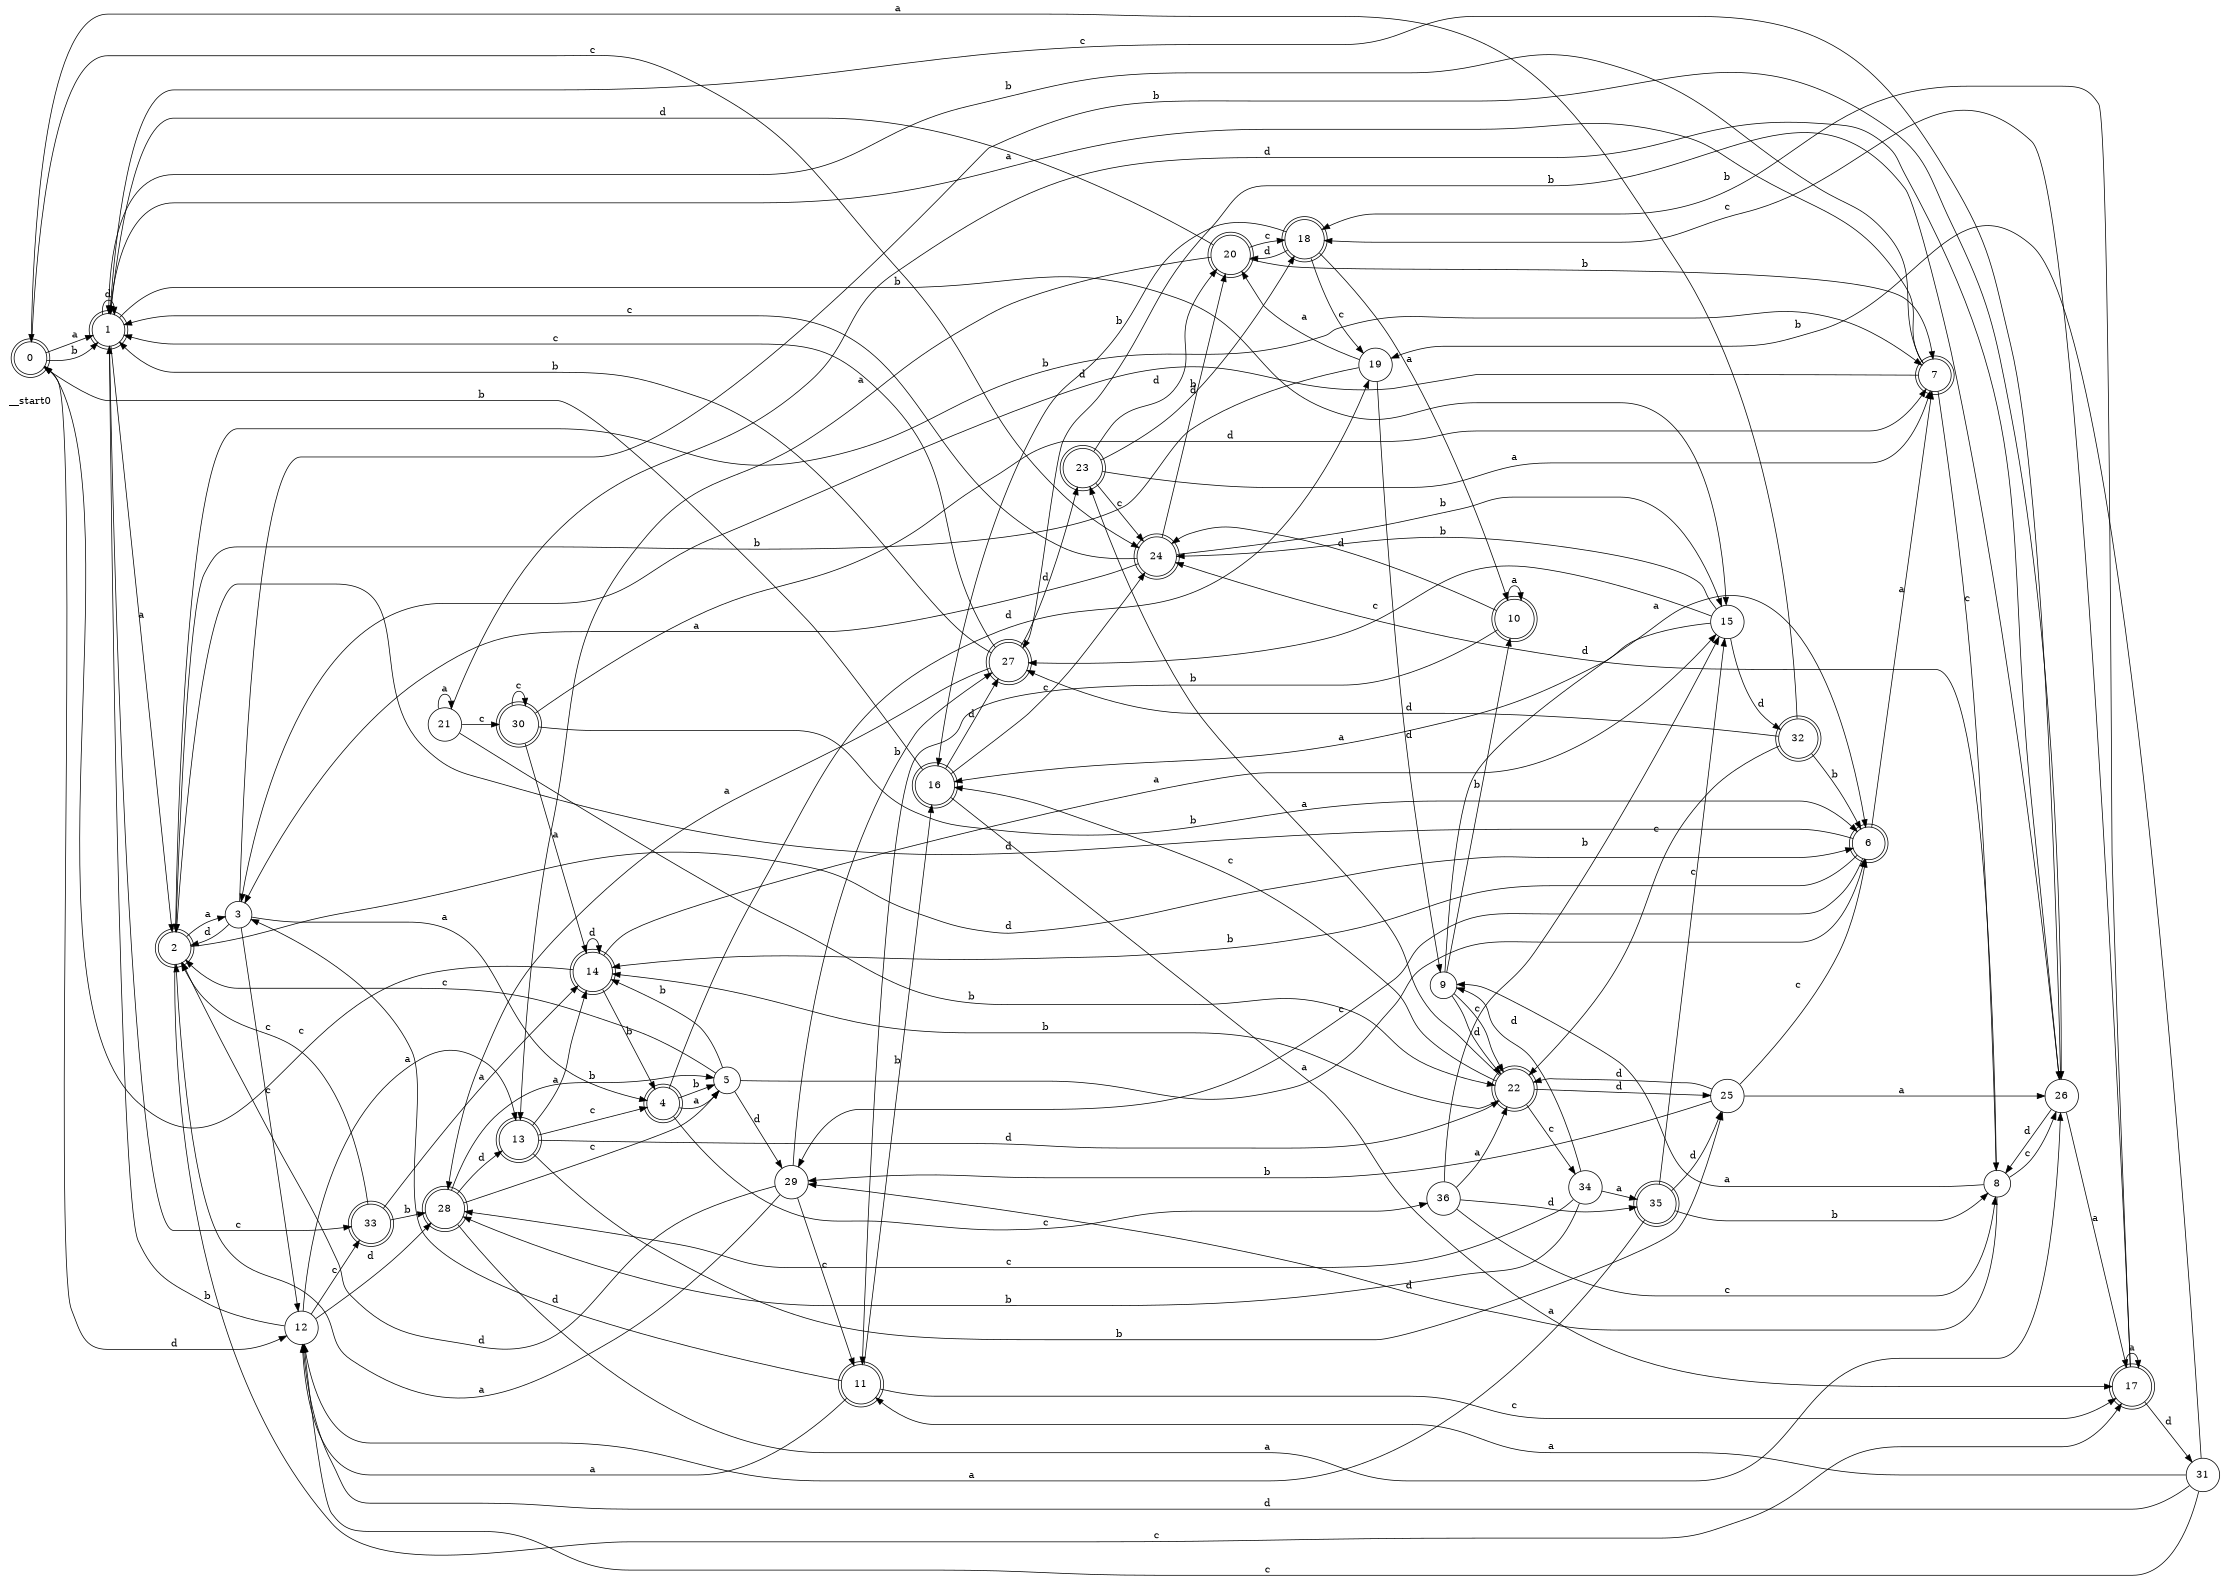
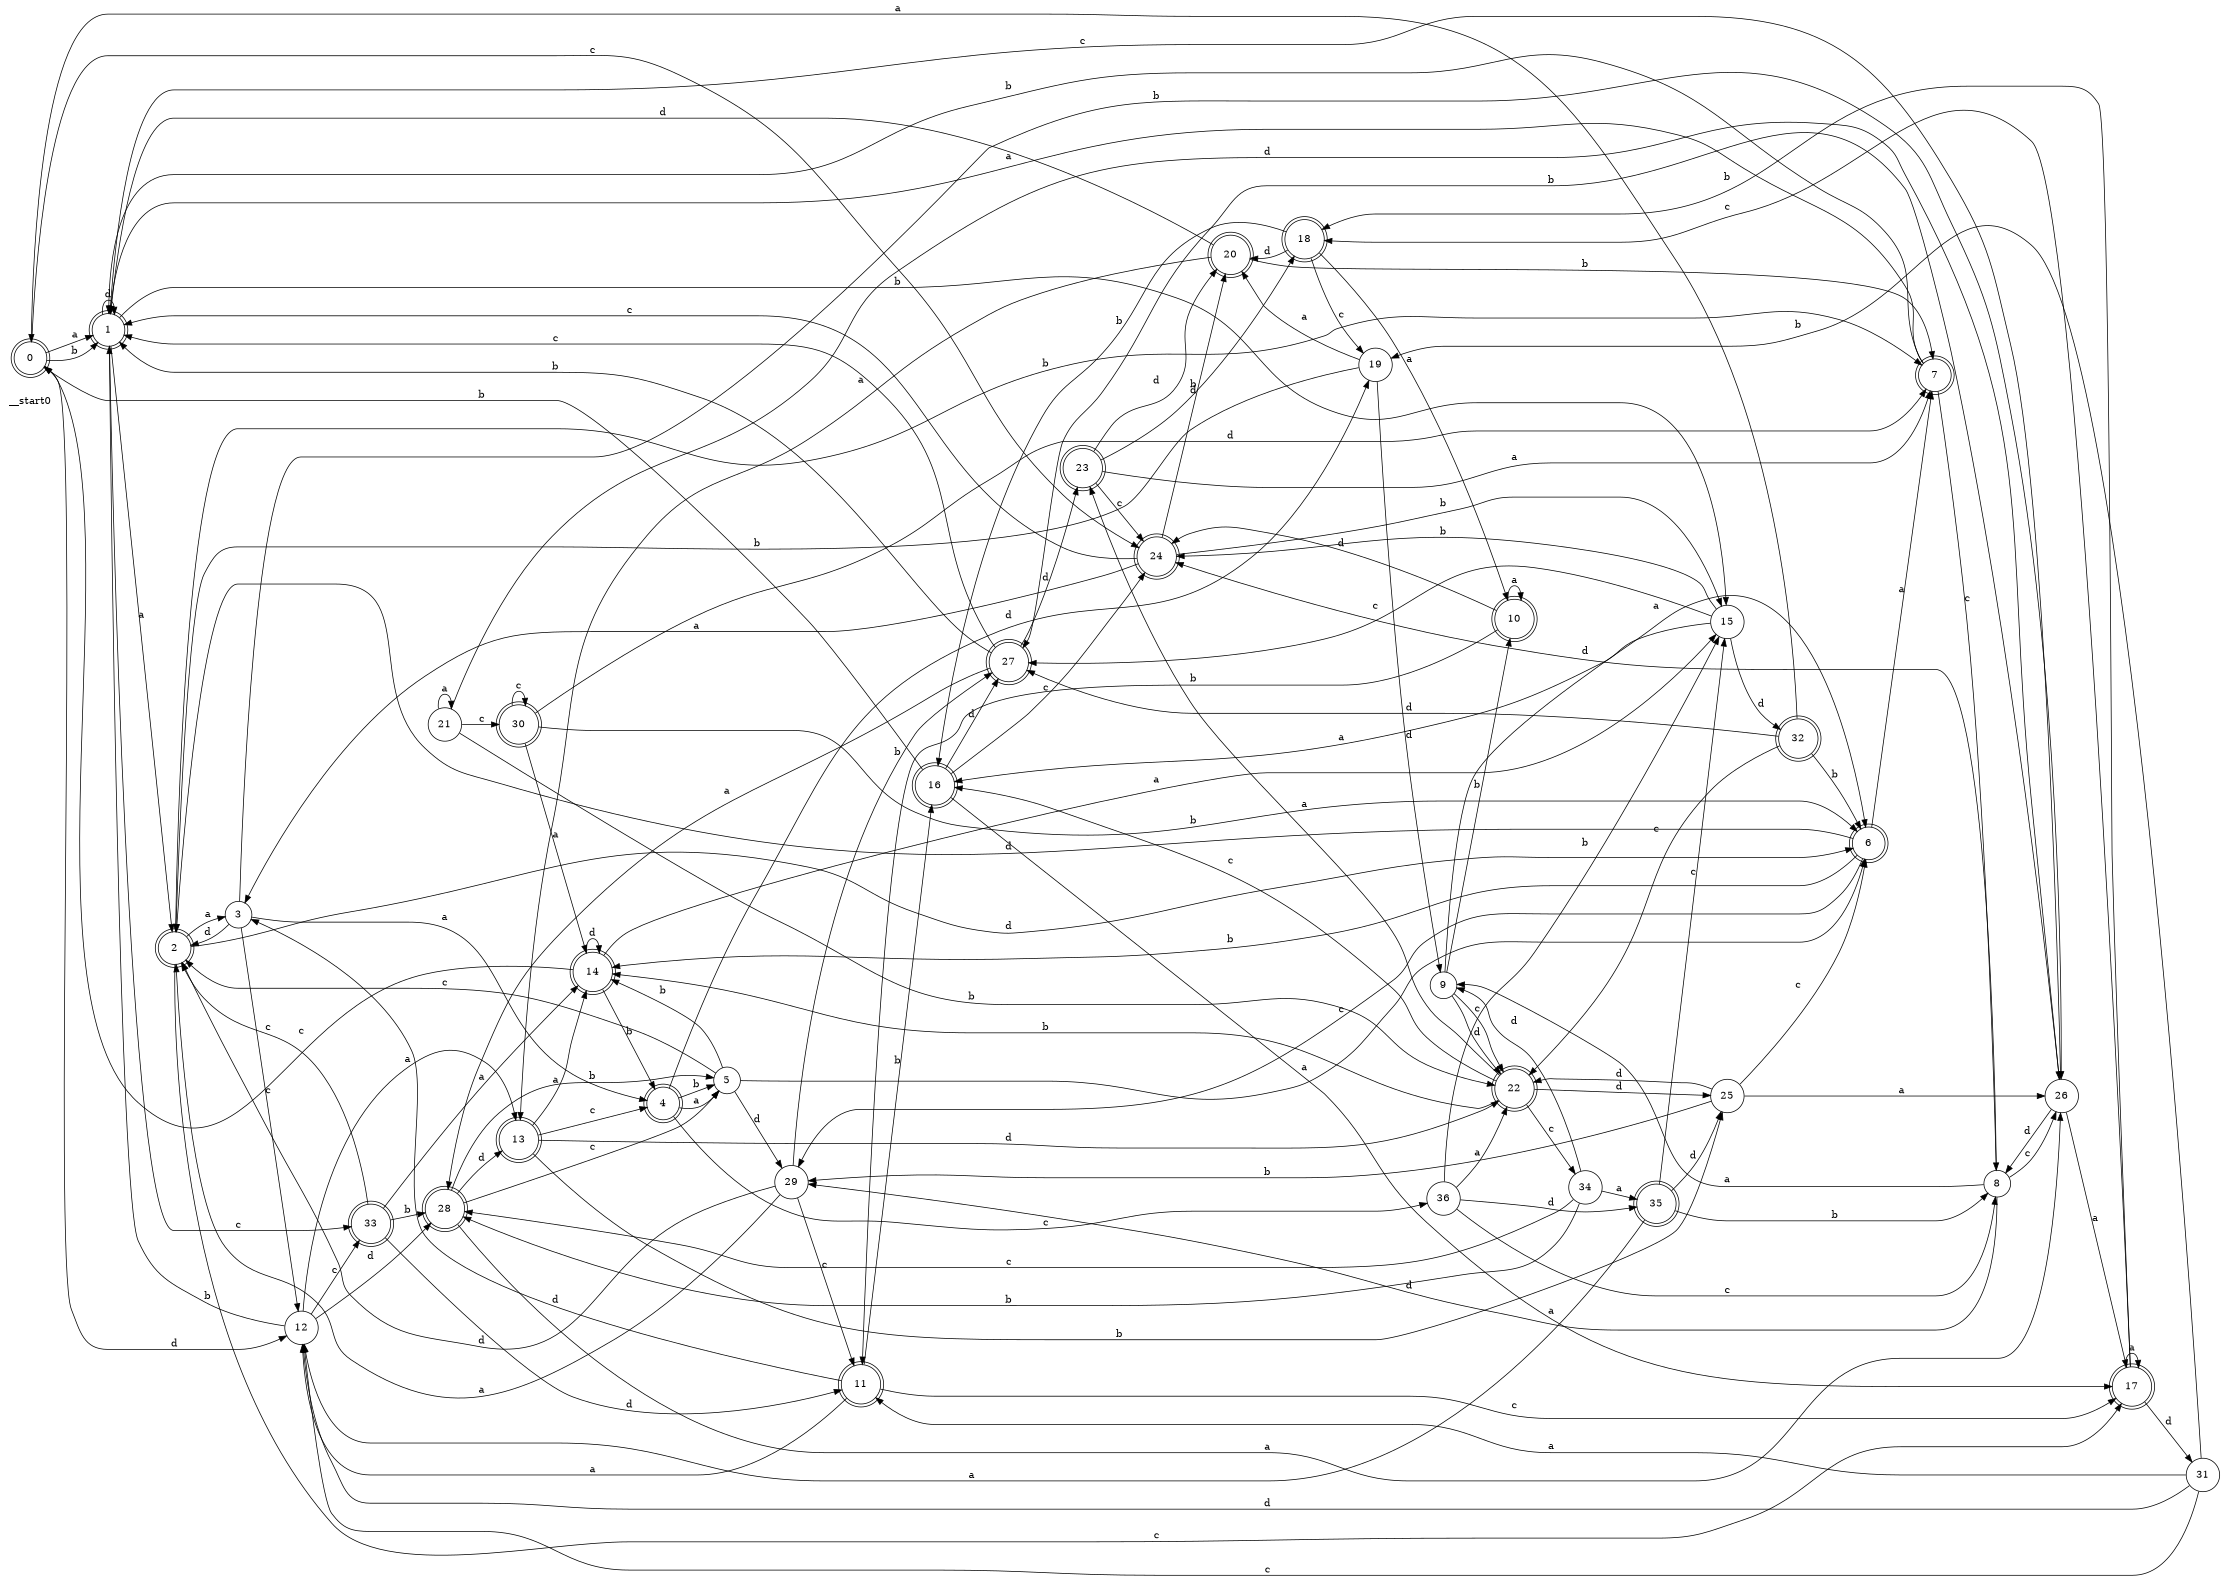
(1263, 243) -> none
(978, 426) -> none
none -> (582, 1399)
